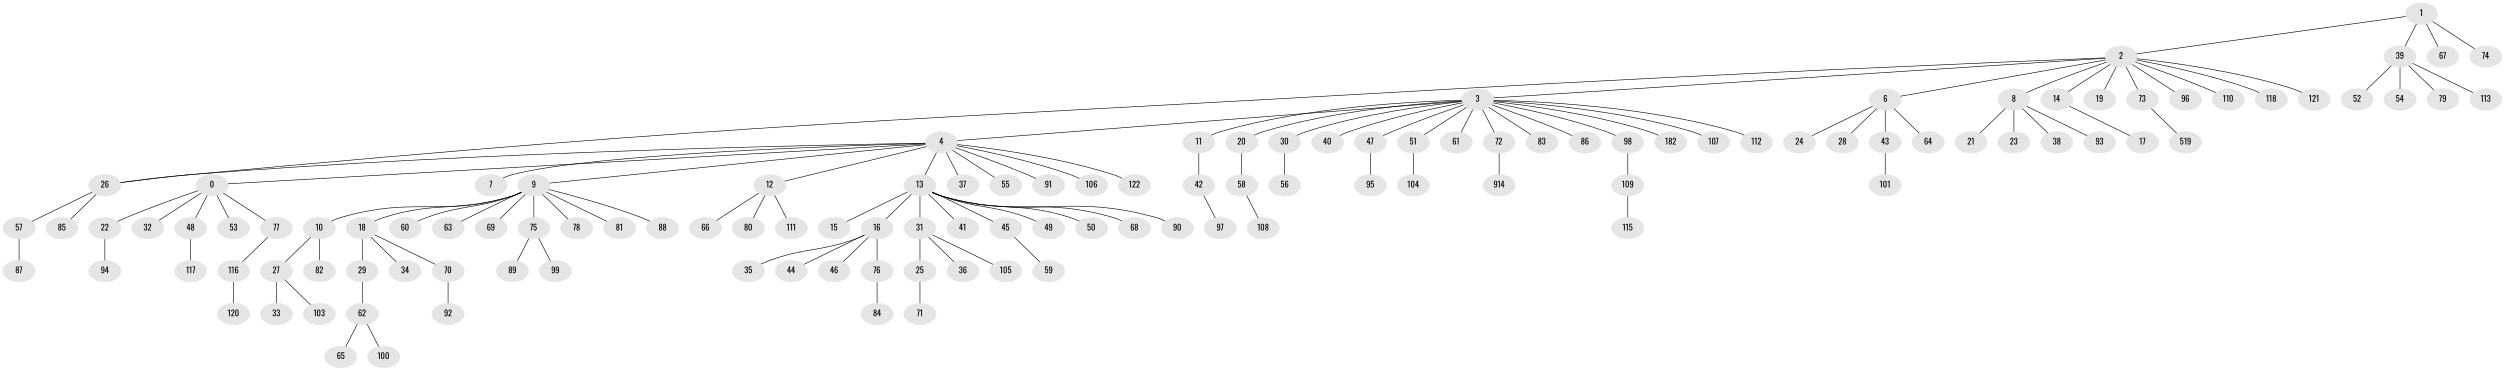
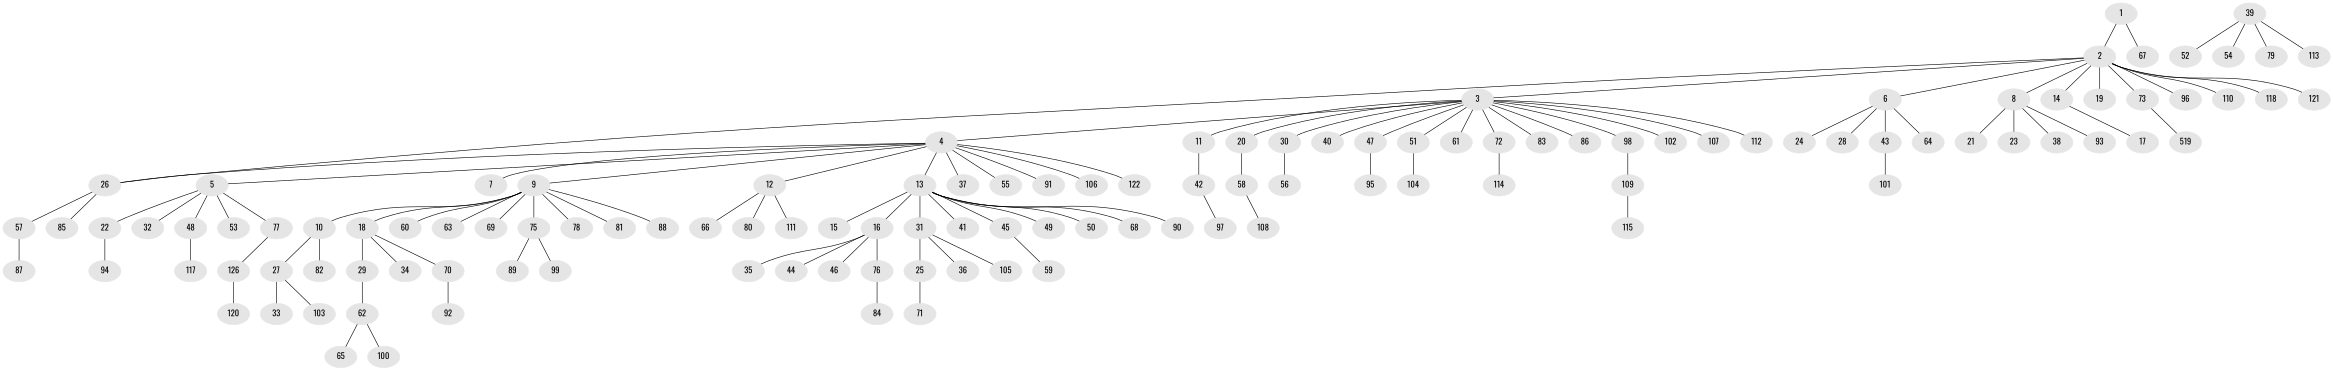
(2411, 35) -> none
(2486, 57) -> none
(1671, 142) -> (1671, 142)
(212, 185) -> (212, 185)
(1499, 185) -> (1499, 185)
(234, 271) -> (234, 271)
